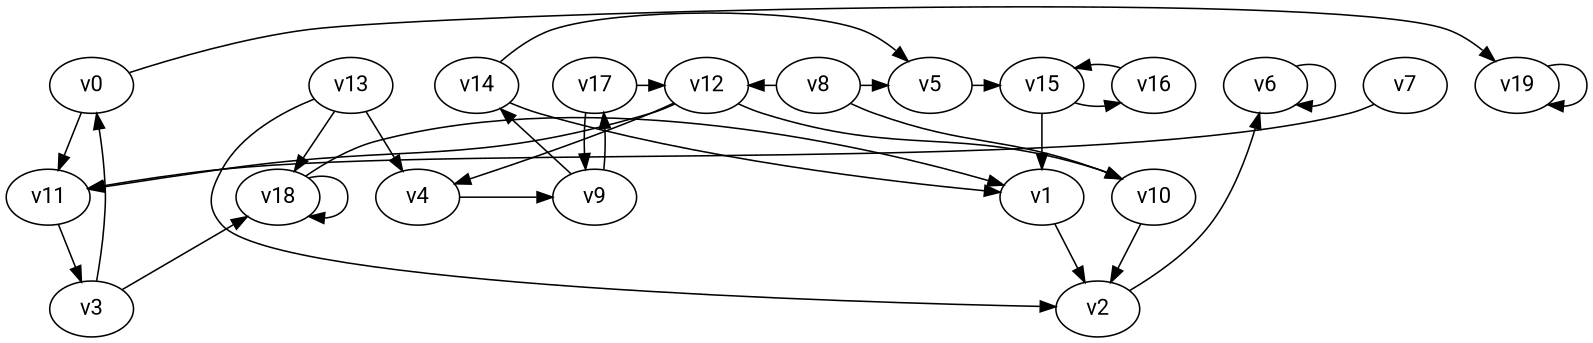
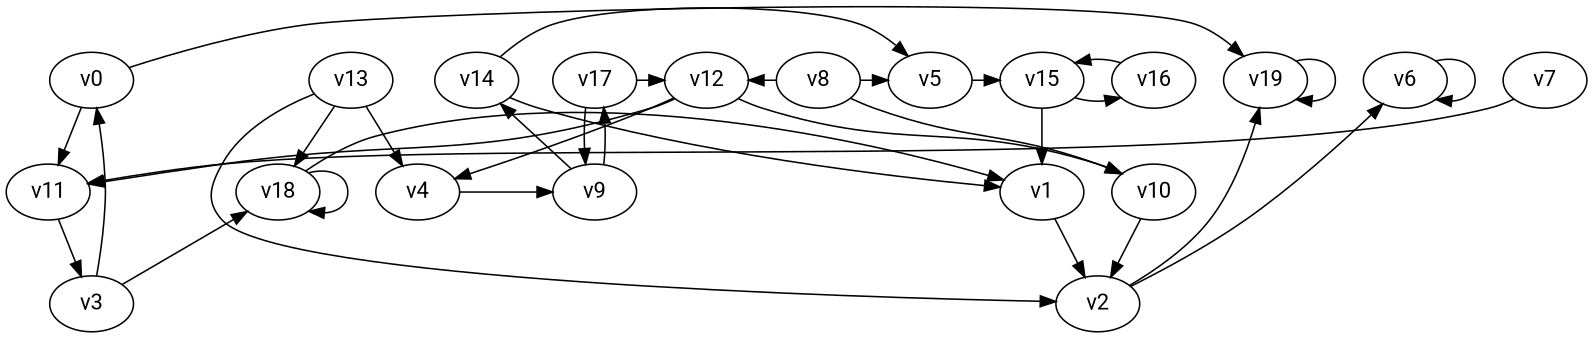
none -> (1211, 218)
